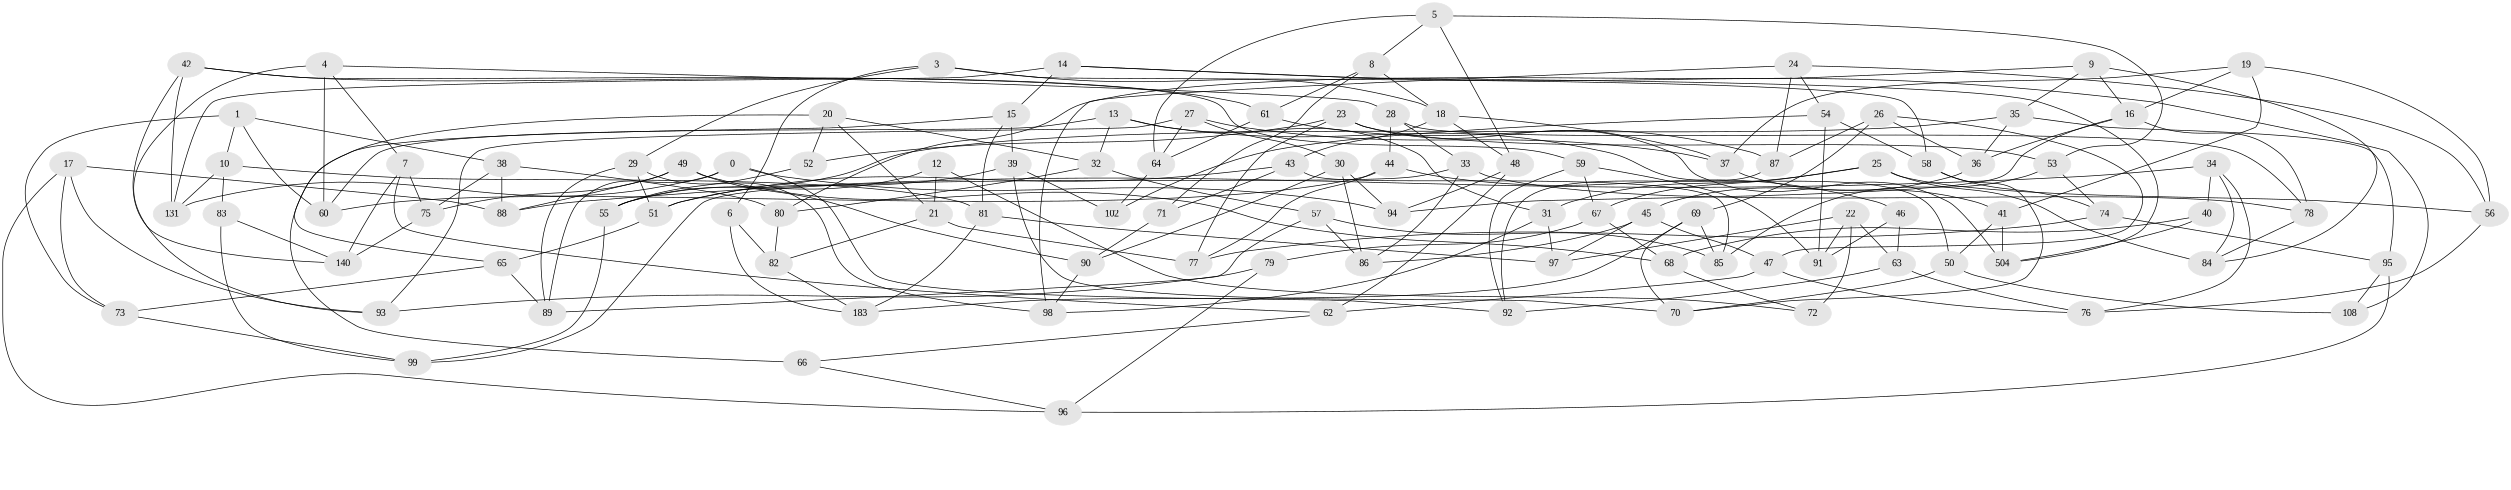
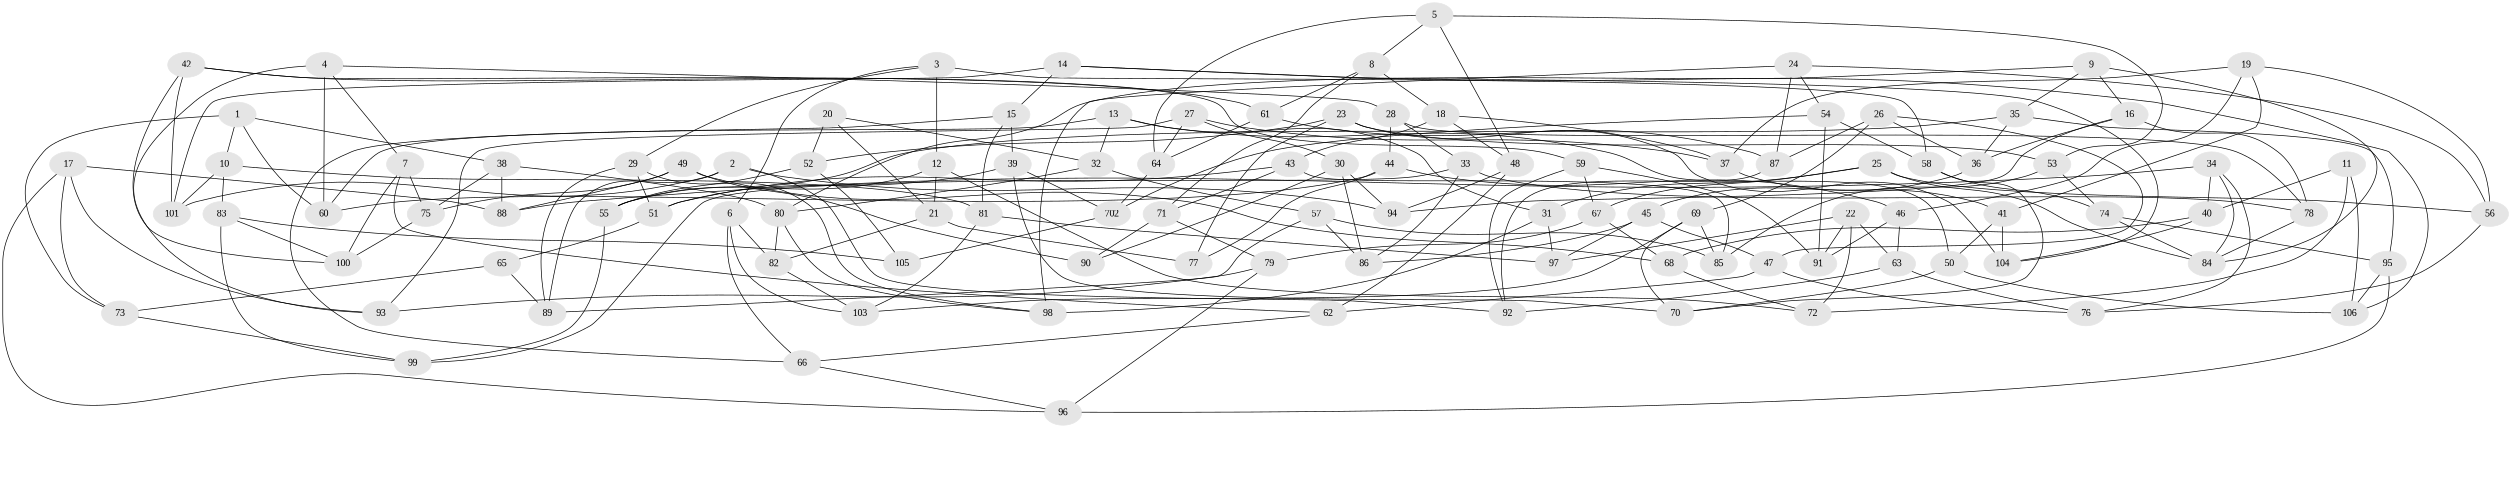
(1192, 81) -> (937, 115)
(2177, 94) -> (2094, 166)
(434, 132) -> none
(732, 164) -> (732, 164)
none -> (2347, 164)
(172, 214) -> (172, 214)
(1112, 214) -> (1112, 214)
(1648, 234) -> (2156, 239)
none -> (1223, 242)
(343, 264) -> (343, 264)
none -> (902, 264)
(2002, 264) -> (2002, 264)
(1067, 289) -> (881, 292)
none -> (739, 291)
(860, 313) -> (860, 313)
(2350, 313) -> (2350, 313)
